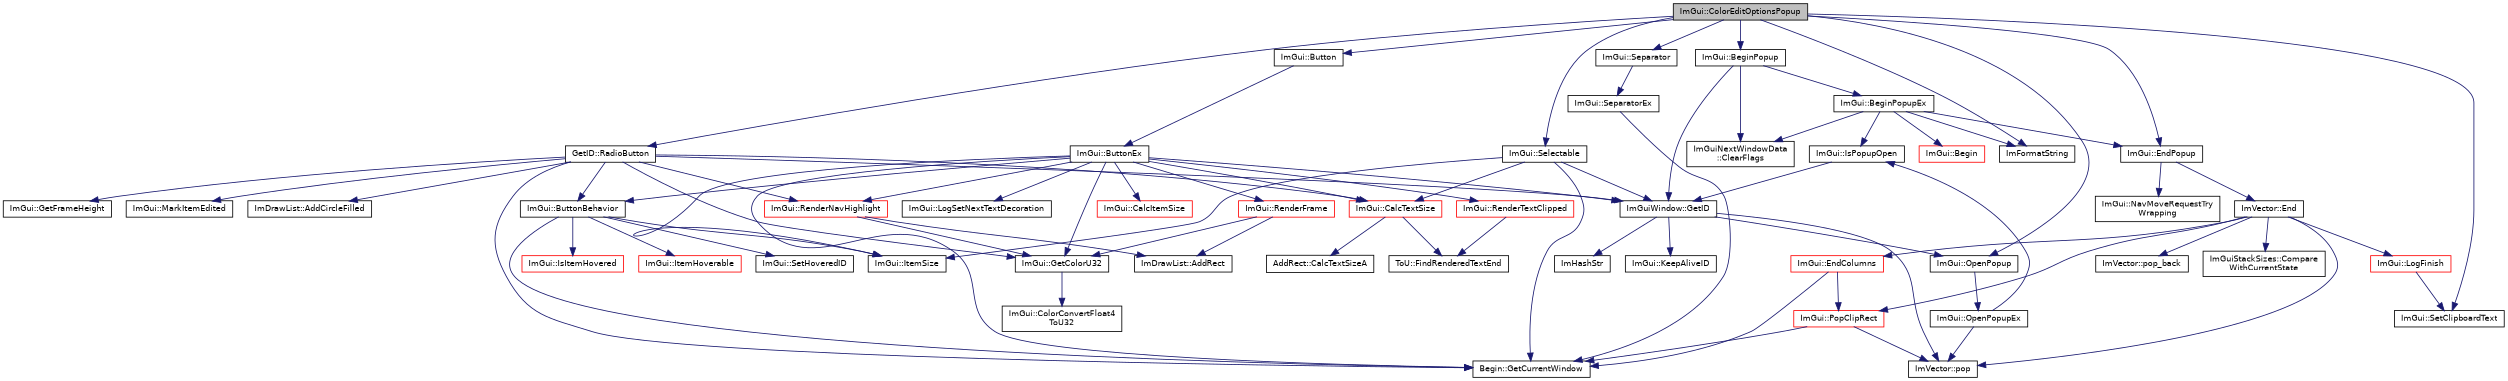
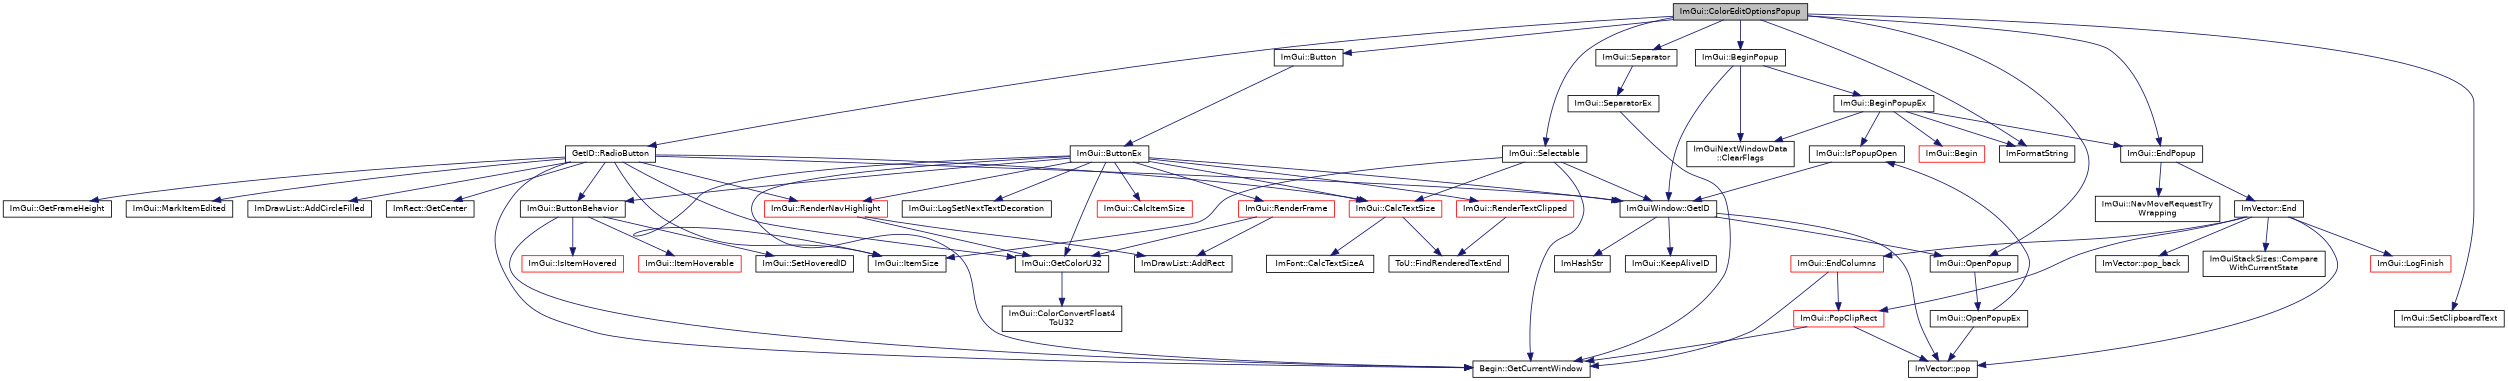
none -> (430, 209)
(741, 234) -> (750, 245)
(1320, 264) -> (1320, 264)
(2428, 288) -> none
